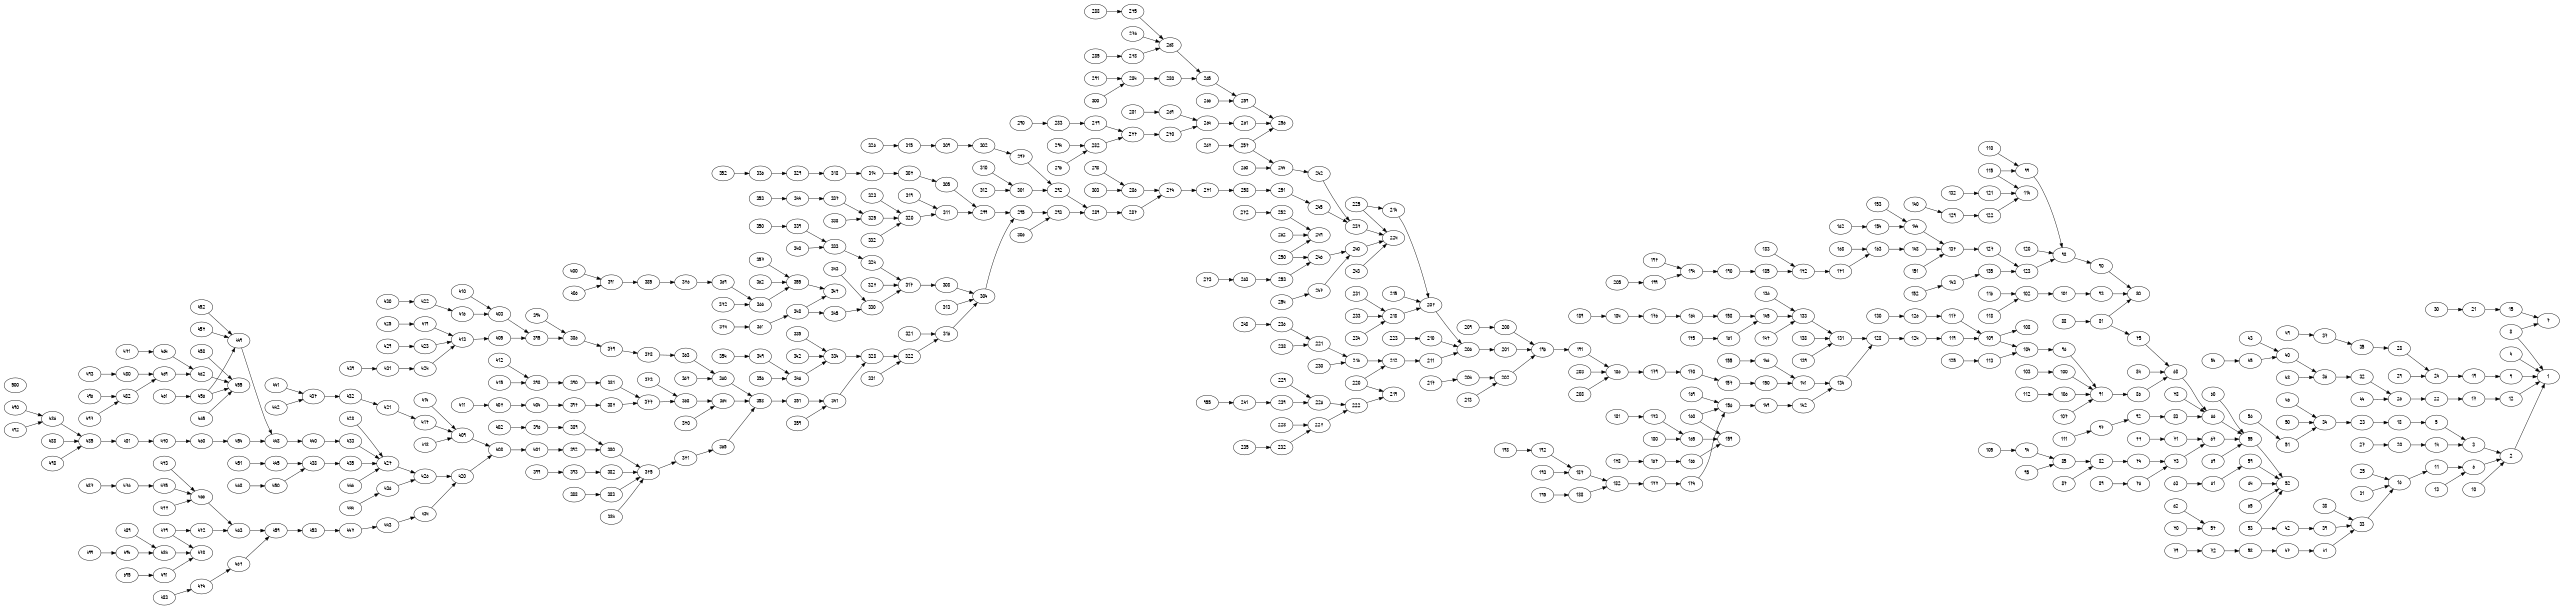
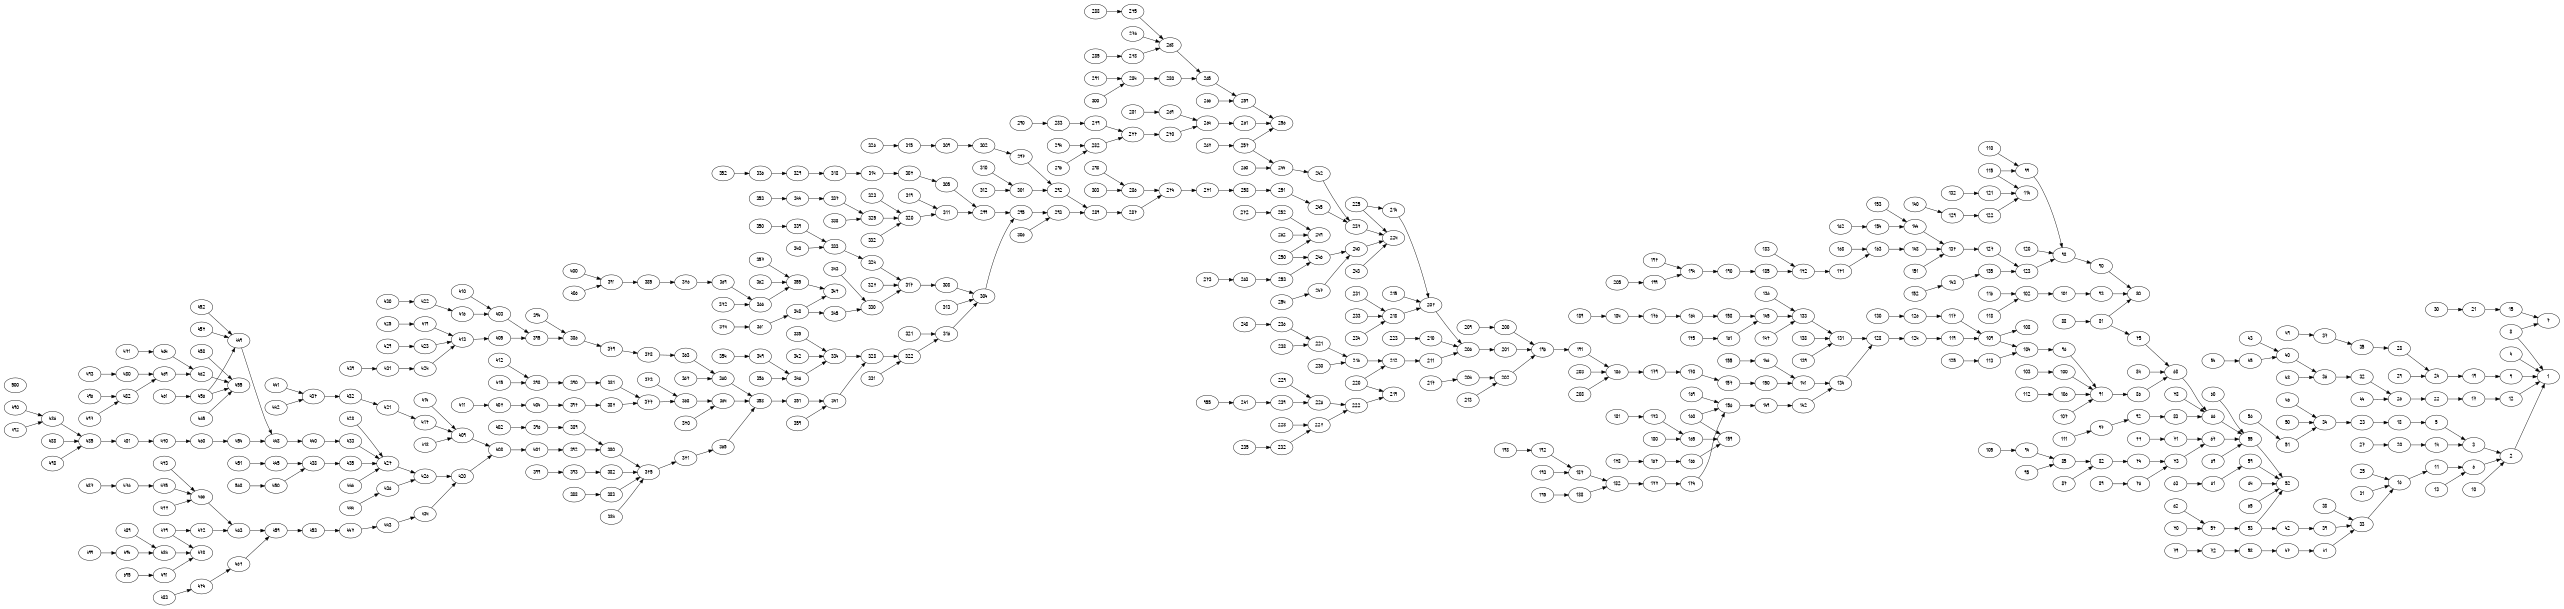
(239, 486) -> (239, 486)
none -> (2230, 529)
